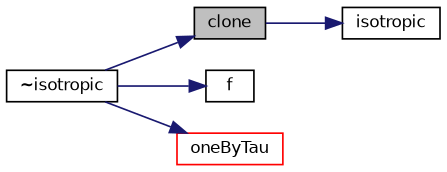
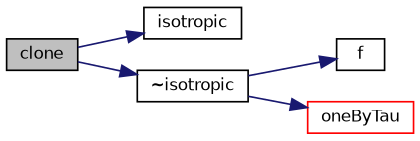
(142, 56) -> (99, 66)
